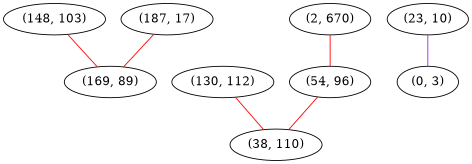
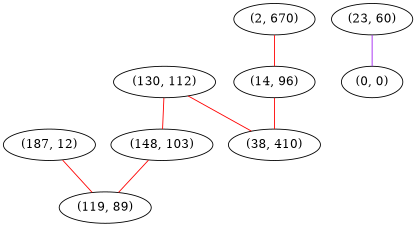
(167, 19) -> (49, 145)
(428, 19) -> (372, 19)
(110, 82) -> (105, 208)
(330, 82) -> (274, 82)
(428, 82) -> (372, 82)
none -> (163, 113)
(276, 145) -> (274, 145)
